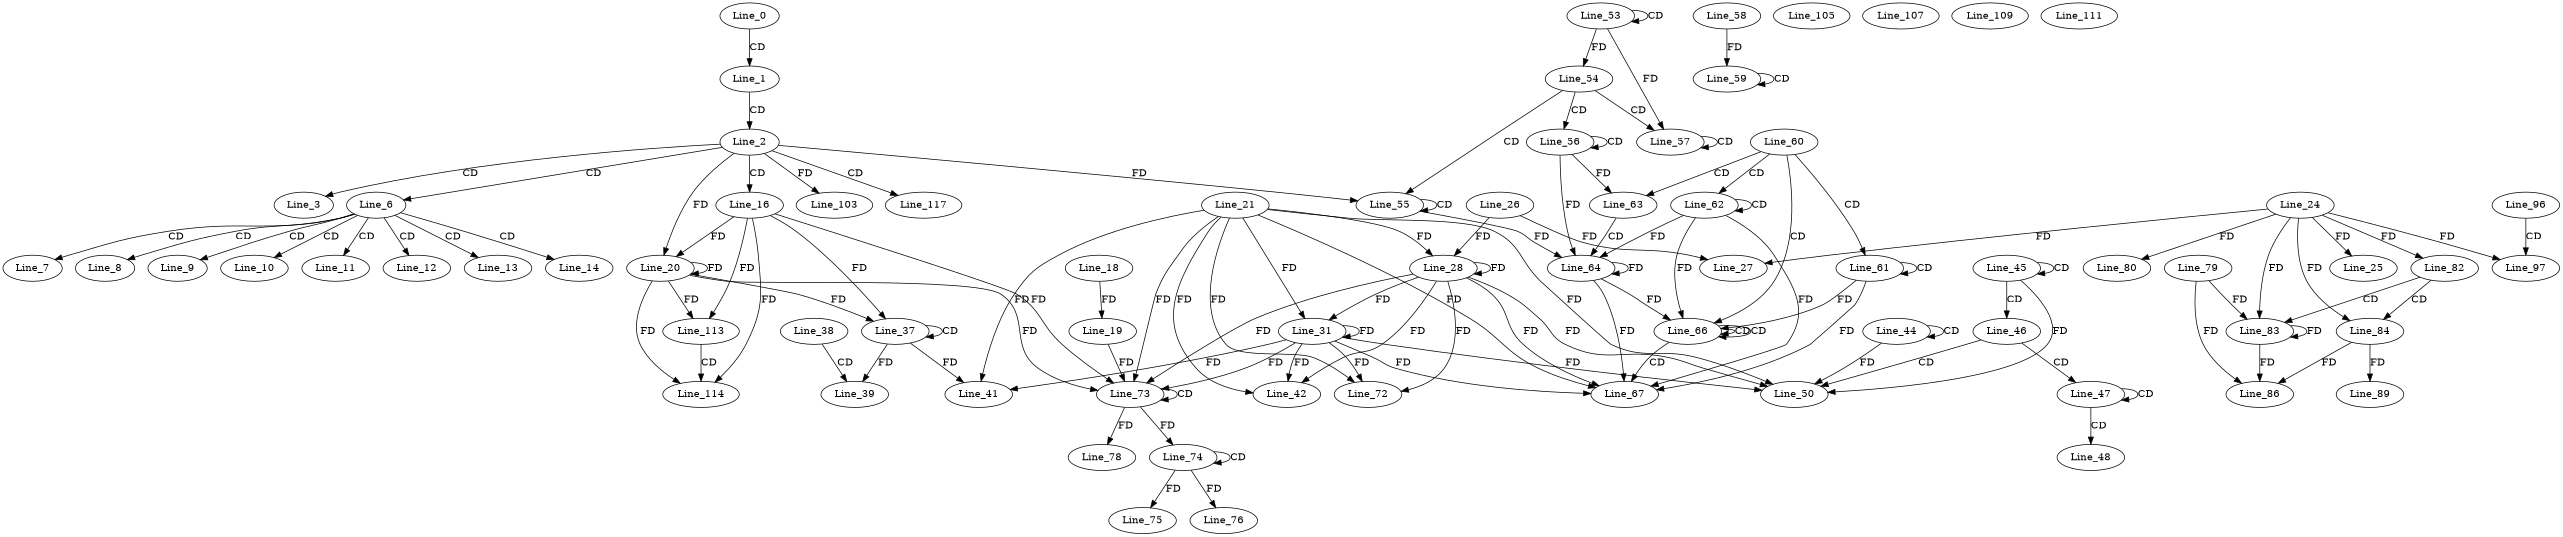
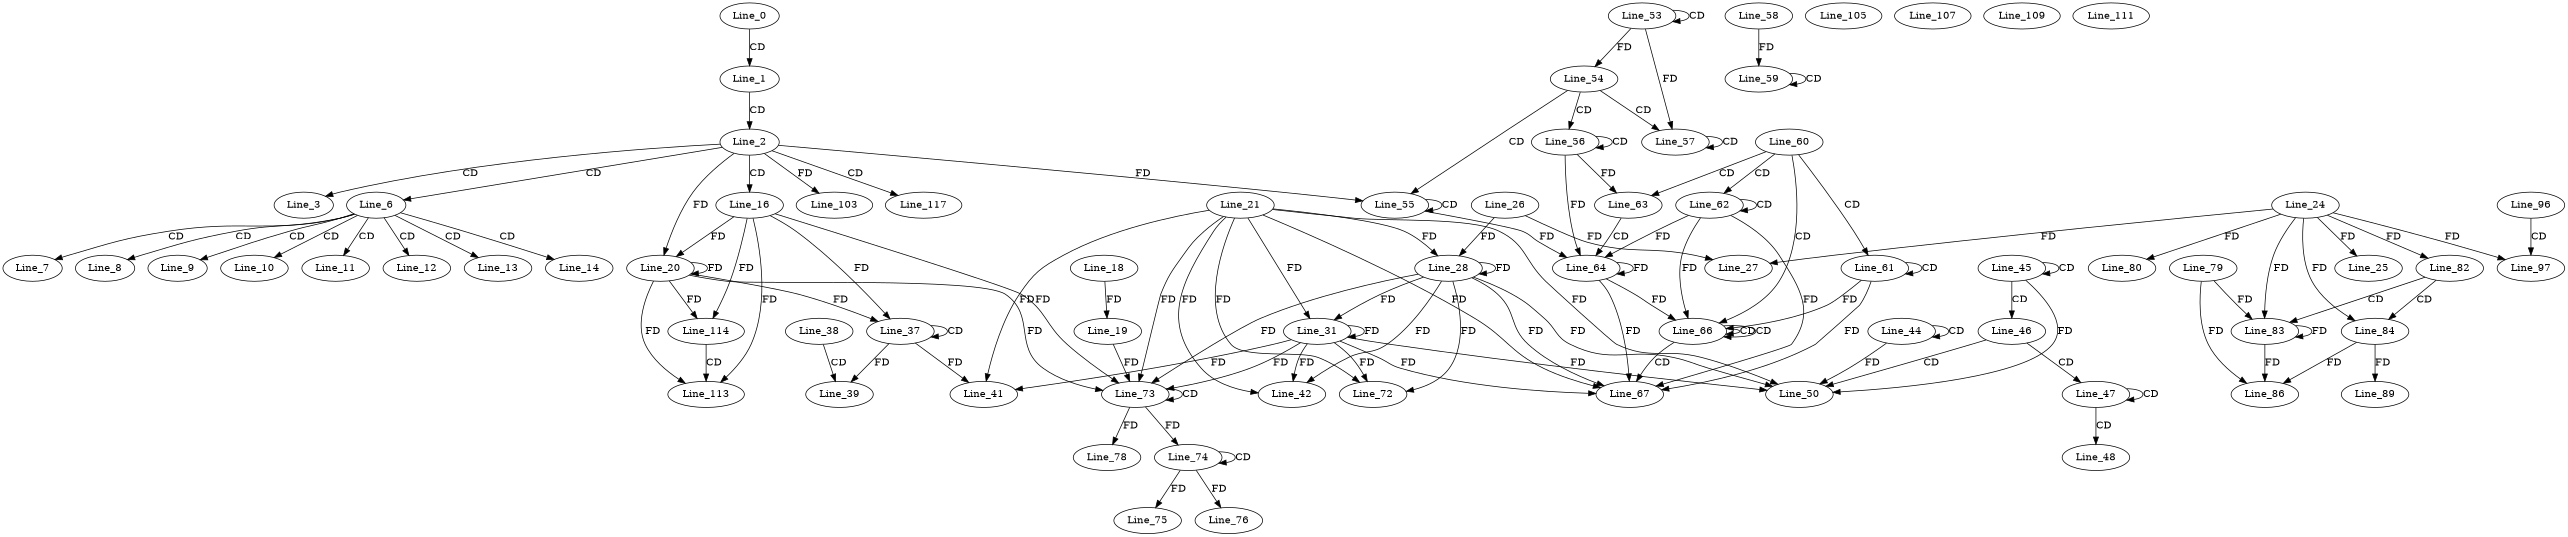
(701, 359) -> (706, 359)
